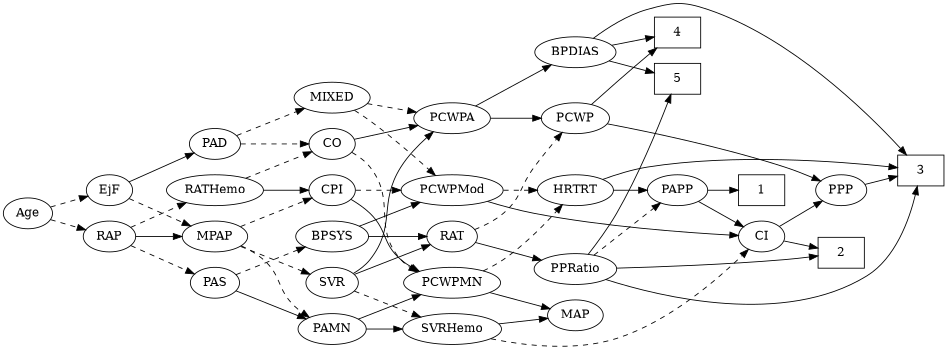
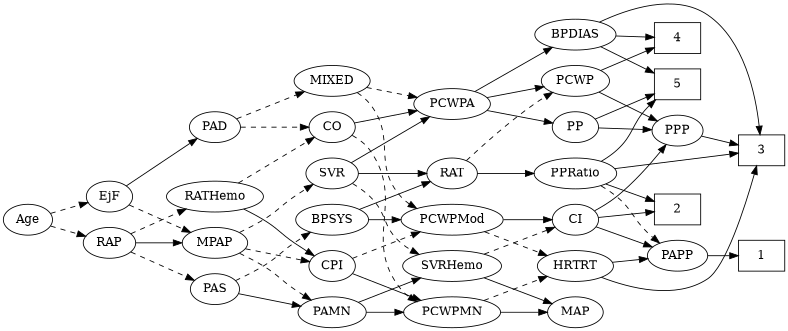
none -> (575, 127)
(717, 212) -> (620, 235)
